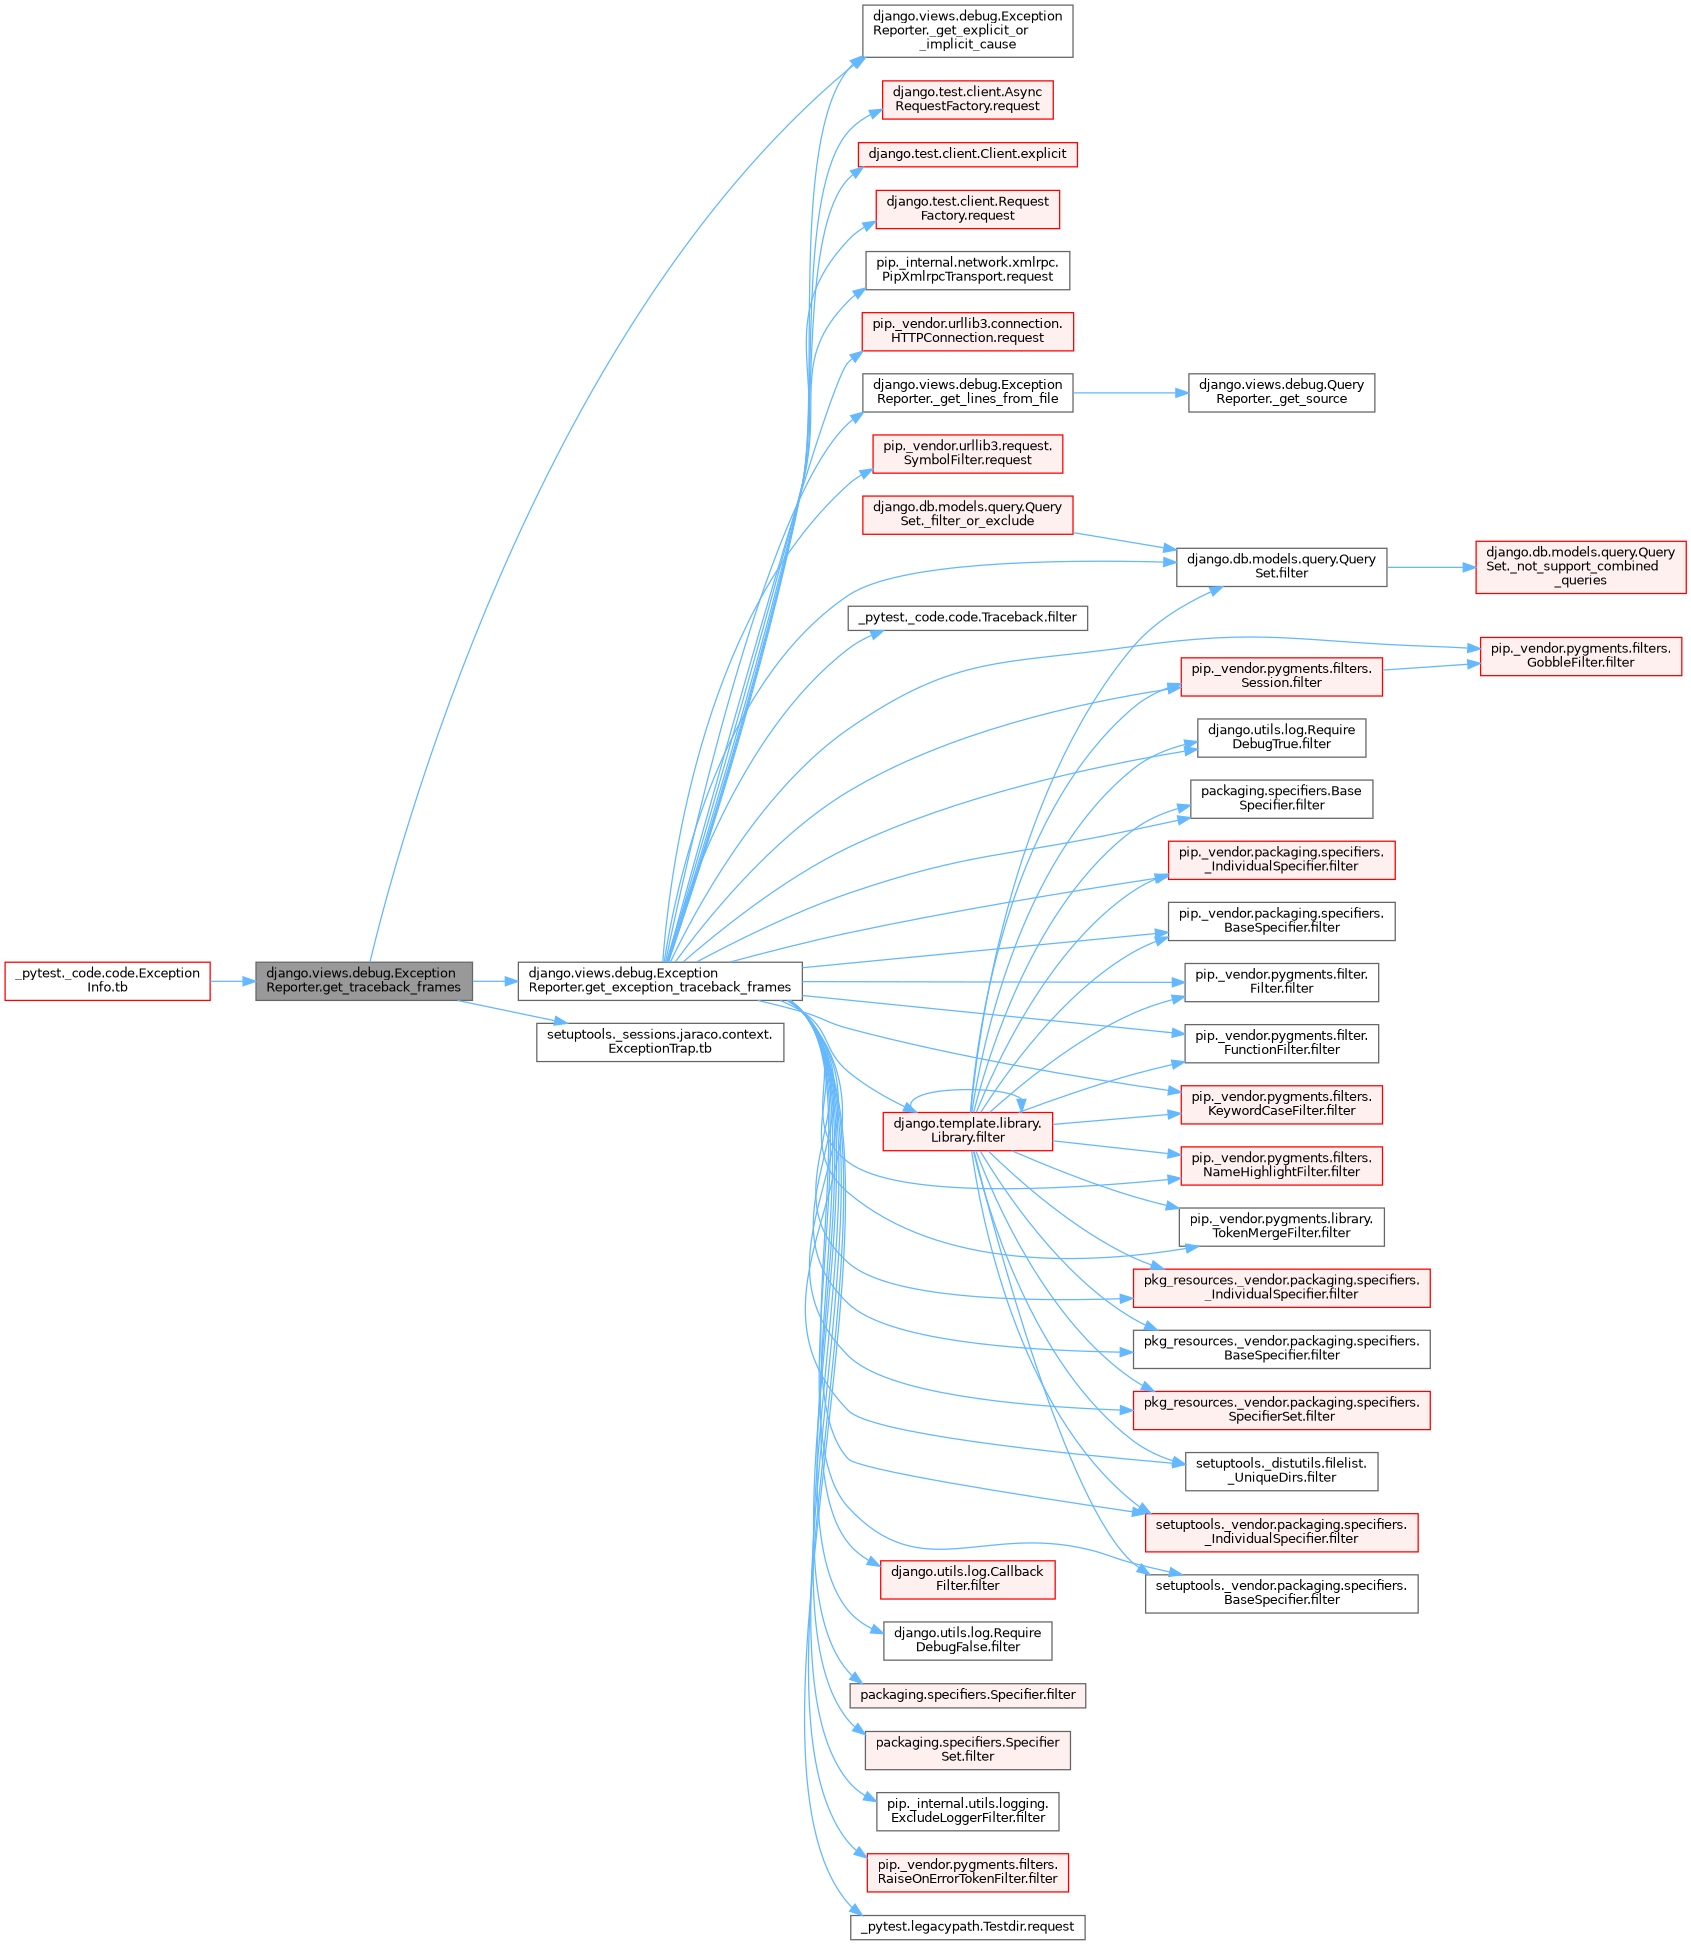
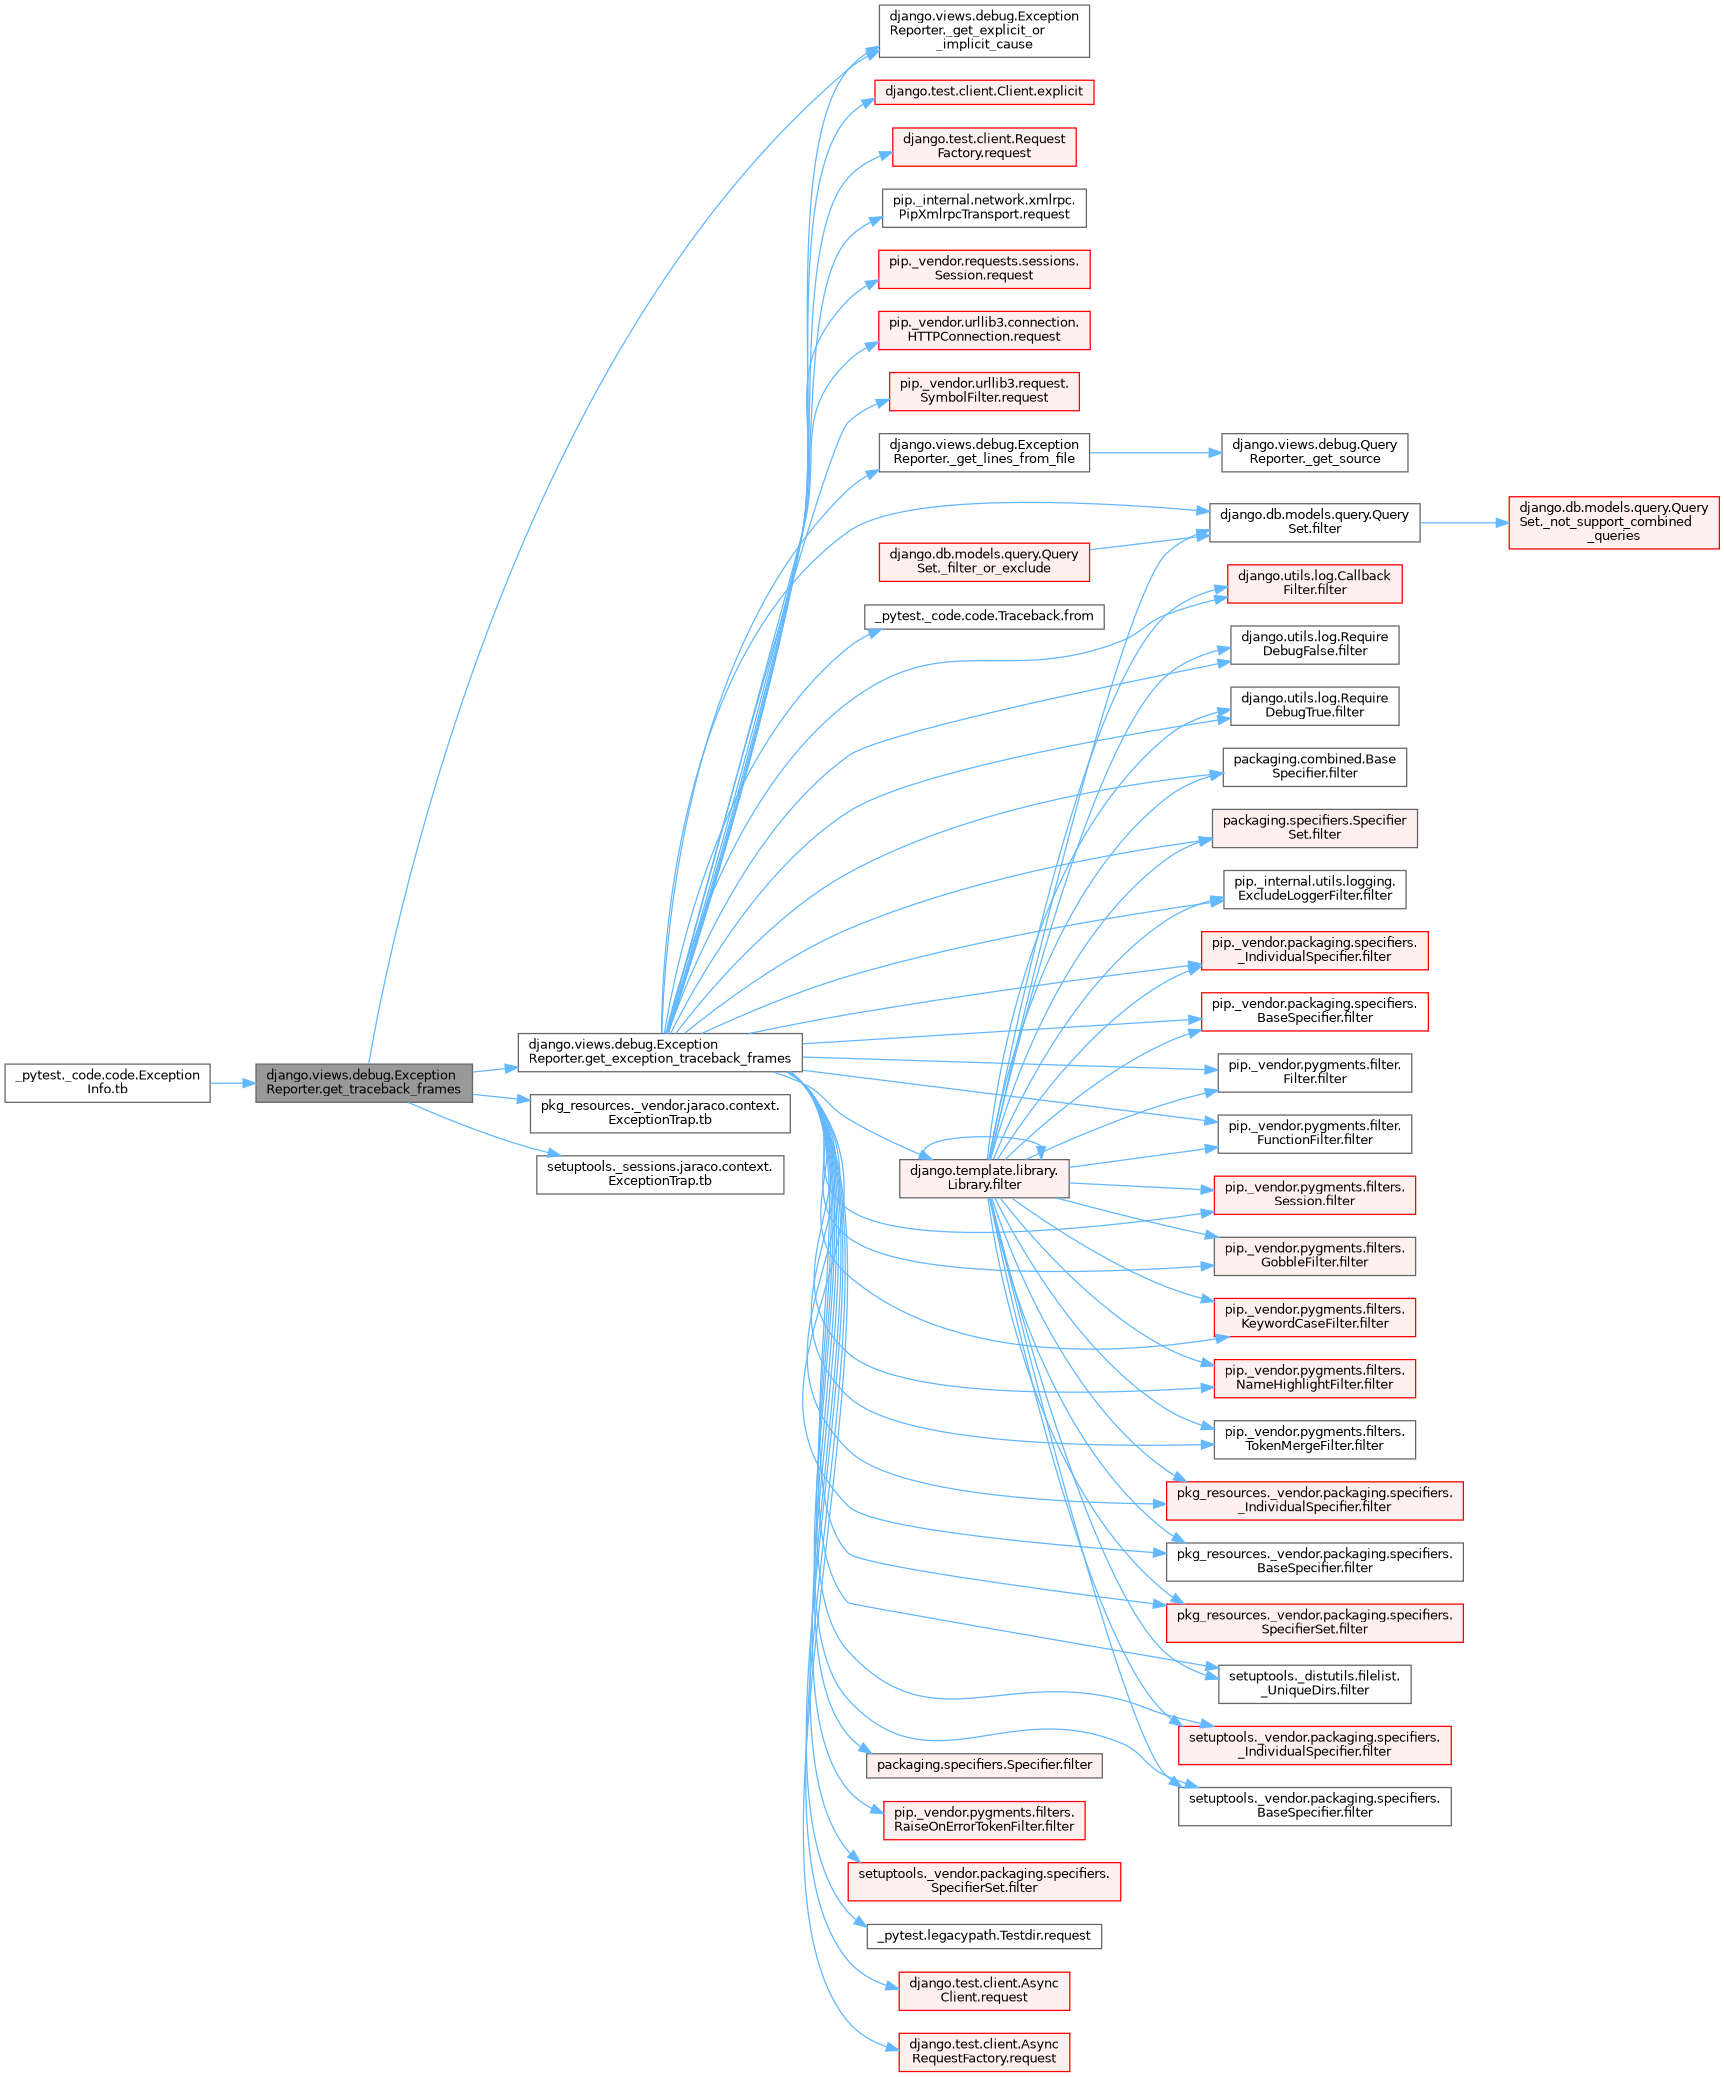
none -> (985, 269)
(968, 618) -> (985, 617)
(1581, 657) -> (1315, 1256)
(1425, 667) -> (1123, 1215)
(1282, 799) -> (1315, 767)
none -> (1091, 814)
none -> (1061, 851)
(1282, 921) -> (1315, 1012)
none -> (1070, 970)
(108, 981) -> (108, 1083)
none -> (1078, 1008)
none -> (660, 1114)
(968, 1132) -> (985, 1179)
(1282, 1227) -> (1315, 1440)
none -> (985, 1882)
none -> (985, 1991)
